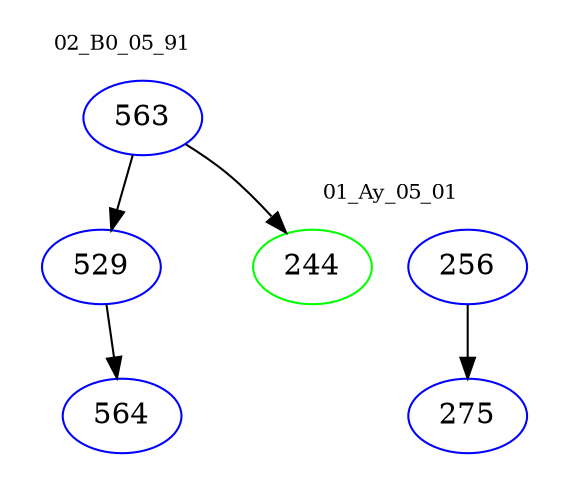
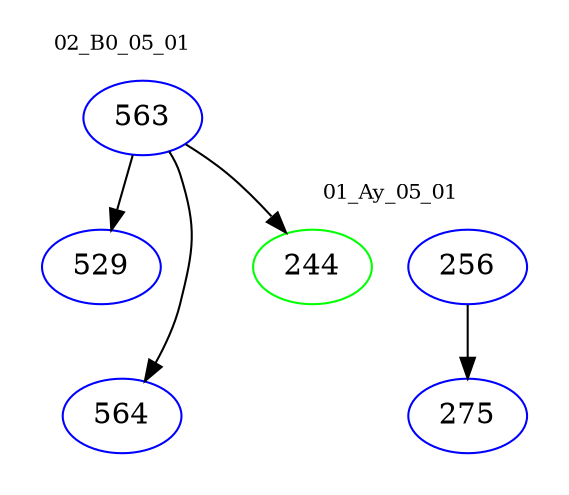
(122, 44) -> (122, 44)
(110, 331) -> (190, 258)
